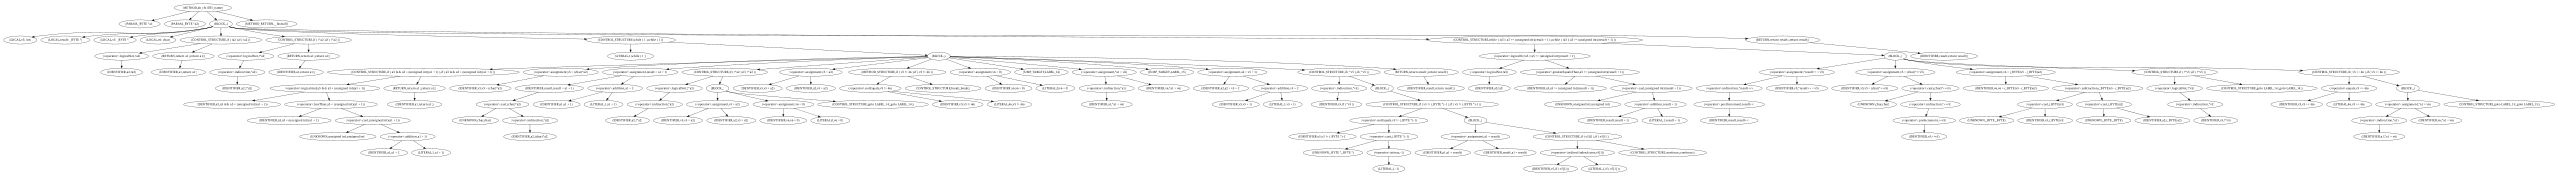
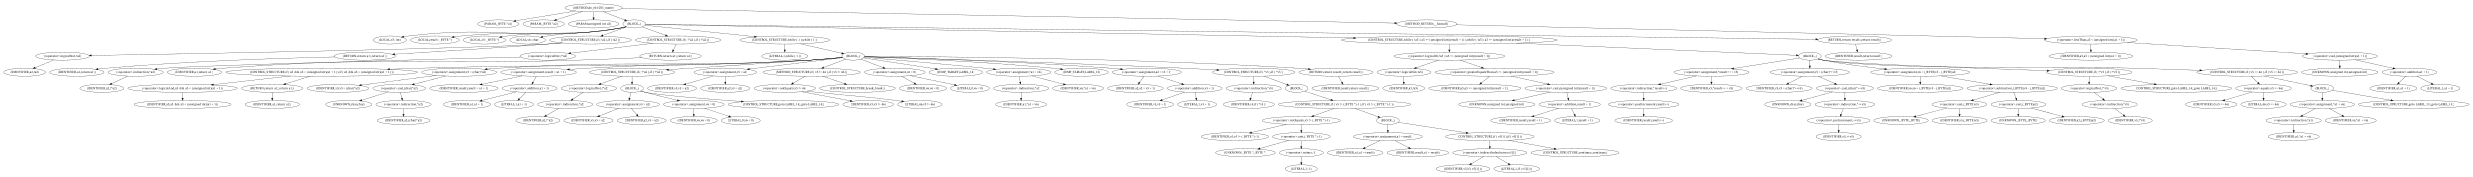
none -> (594, 24)
(328, 95) -> (1750, 32)
(527, 96) -> (430, 80)
